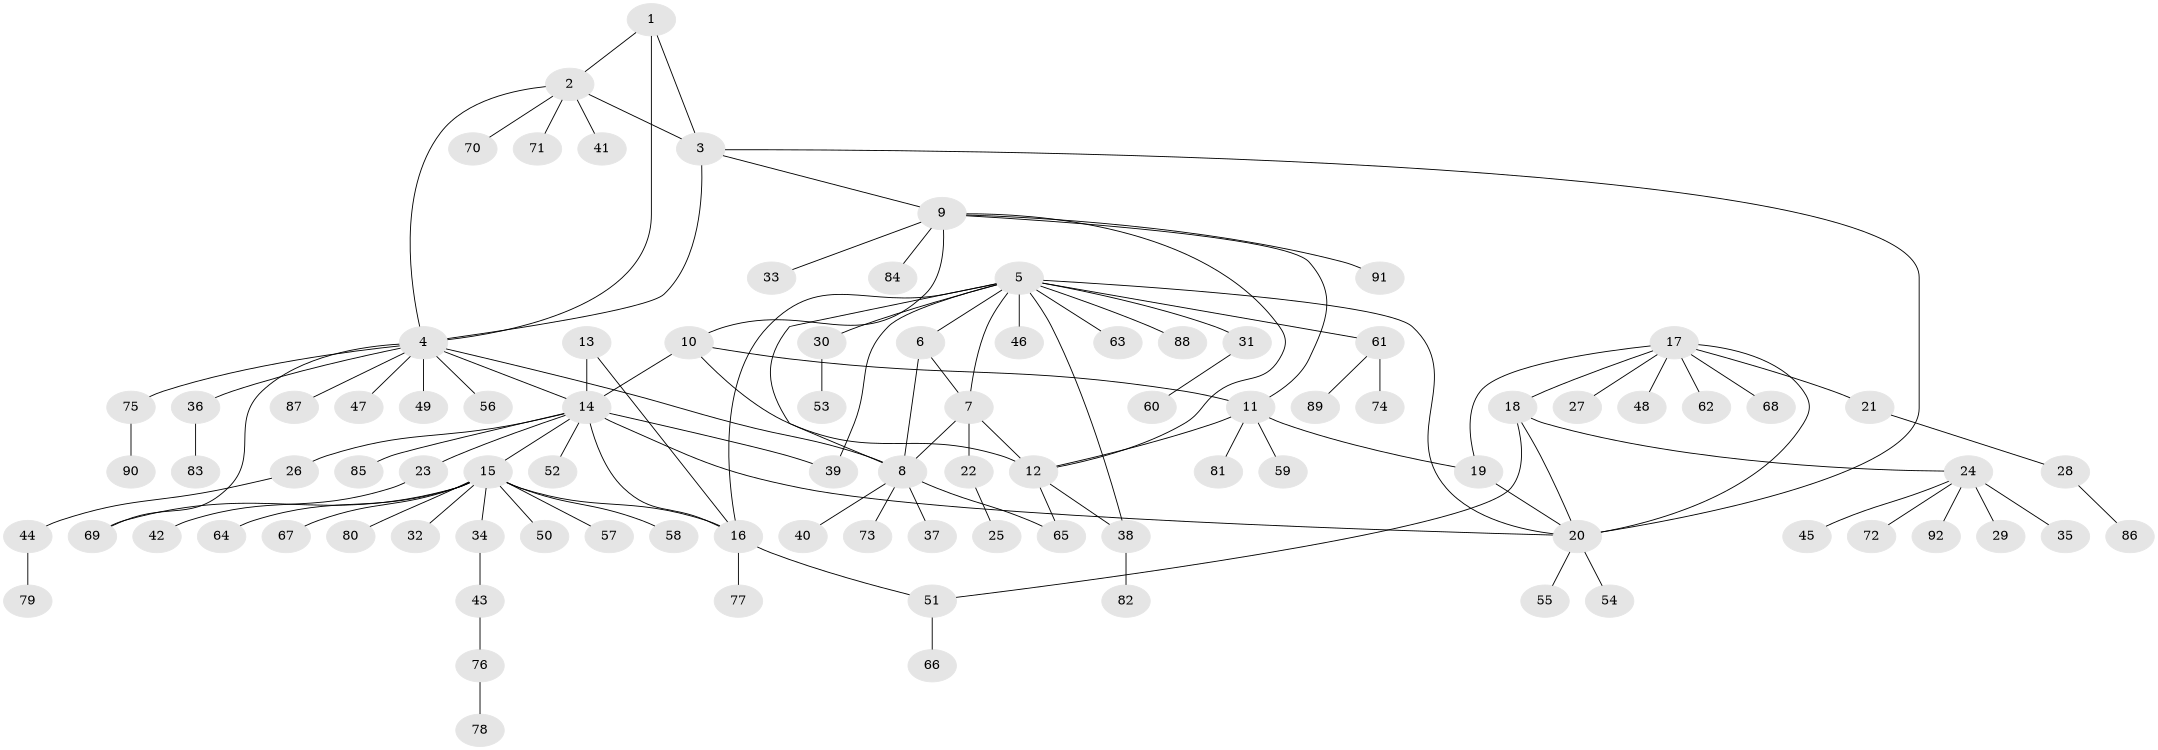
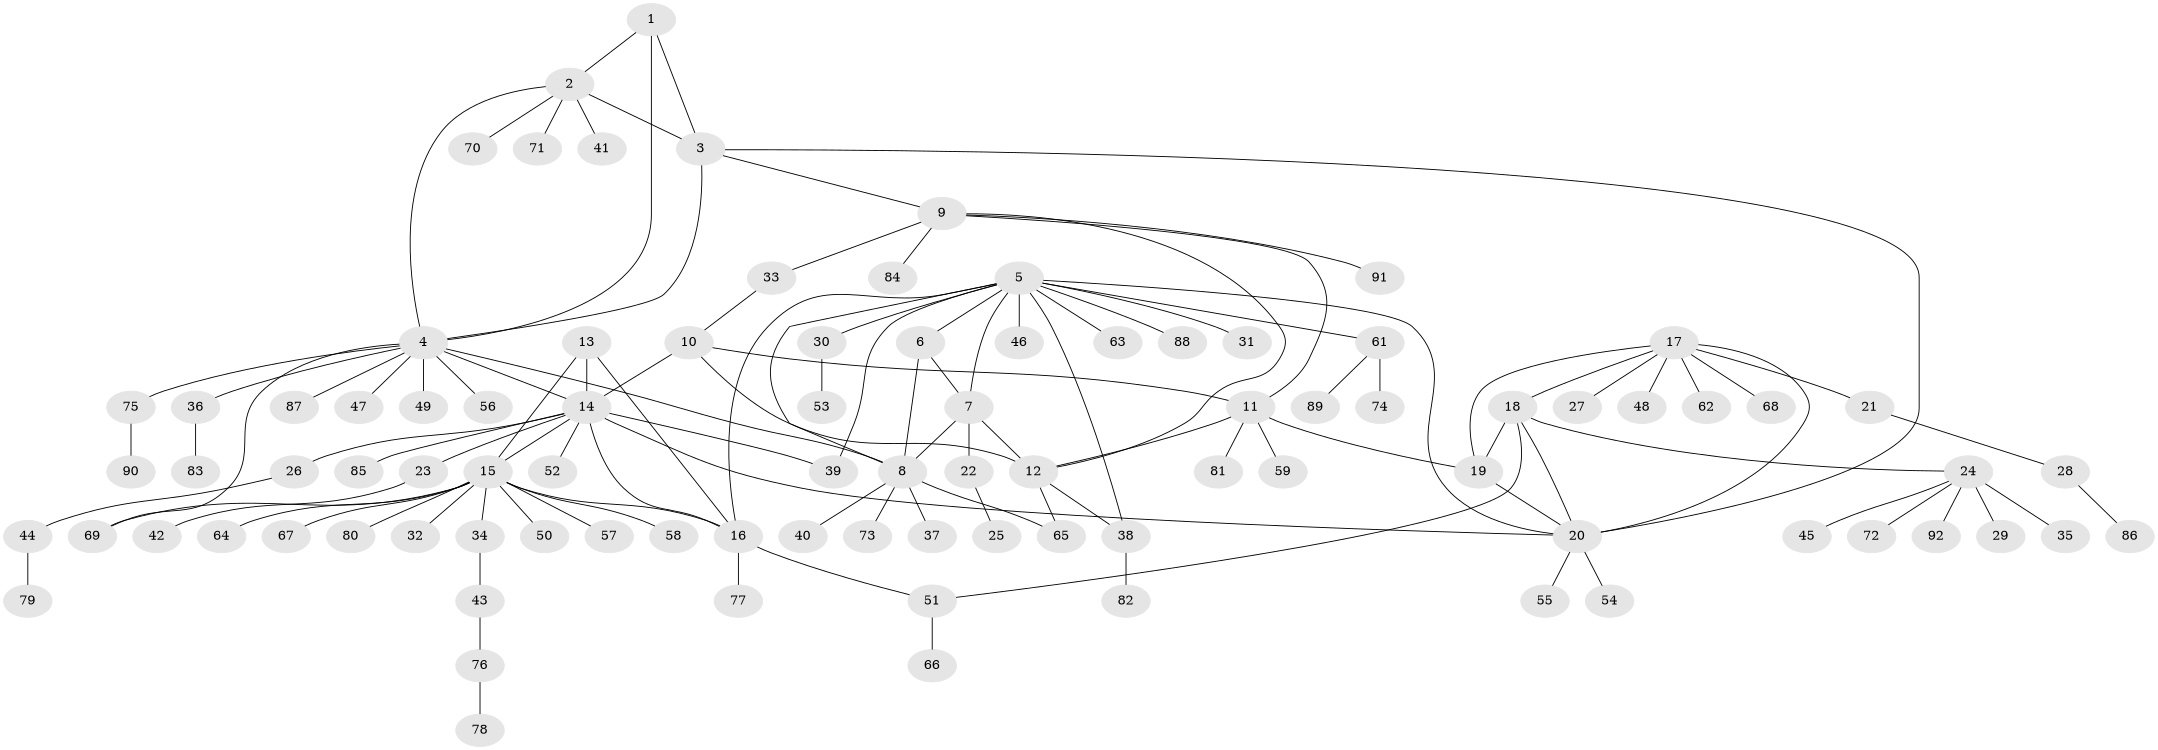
(847, 325) -> (730, 310)
none -> (537, 407)
(1152, 407) -> none
none -> (1496, 440)
